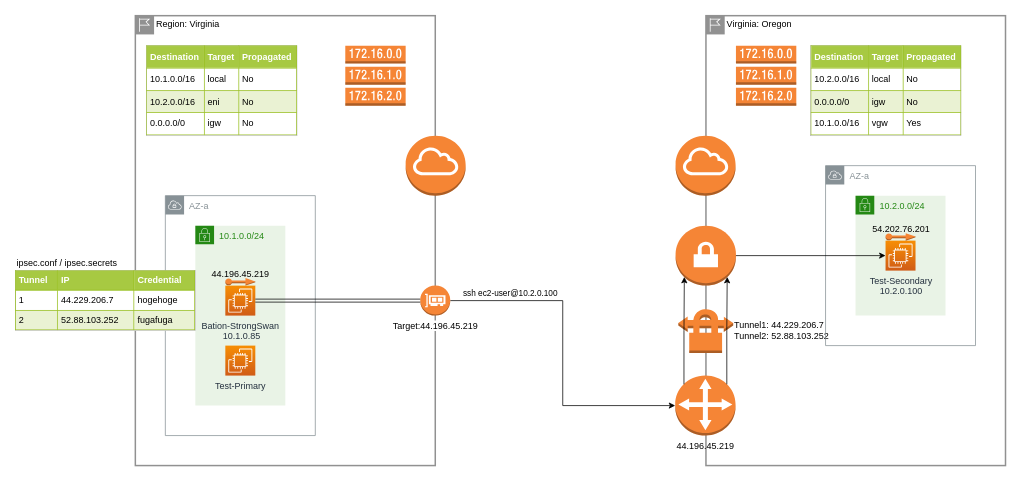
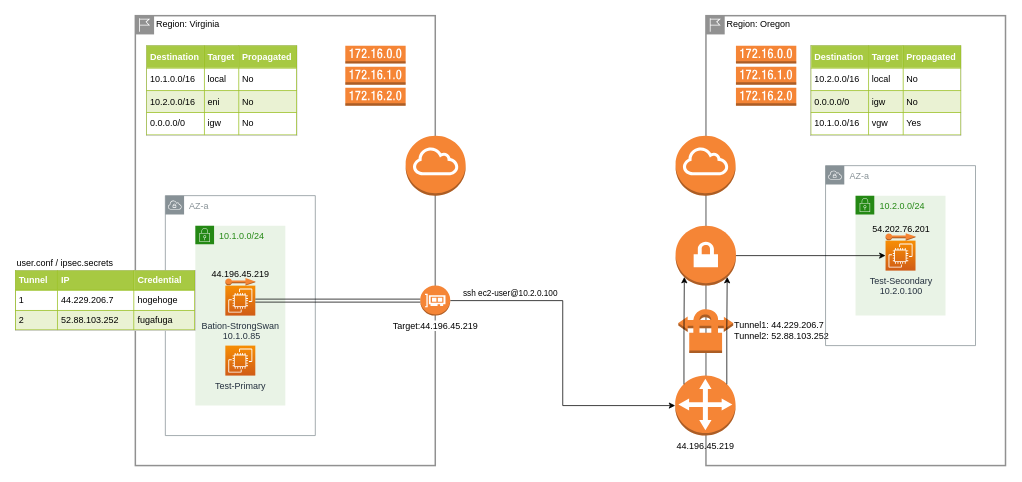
(762, 25) -> (759, 25)
(75, 263) -> (74, 263)
